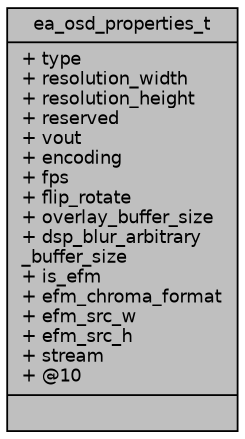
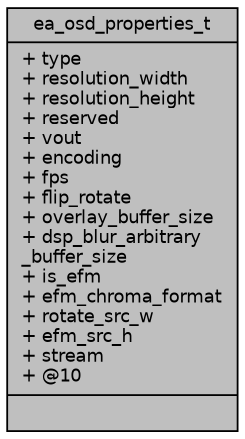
(79, 317) -> (88, 317)
